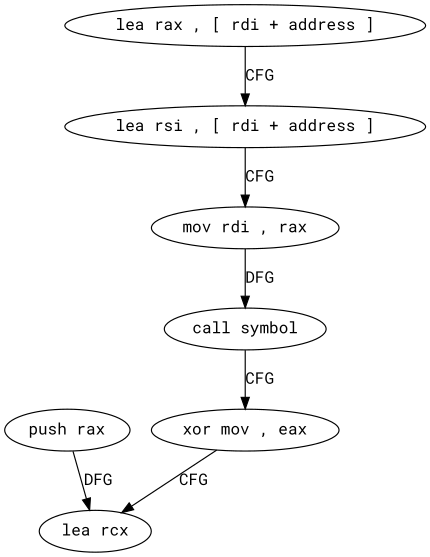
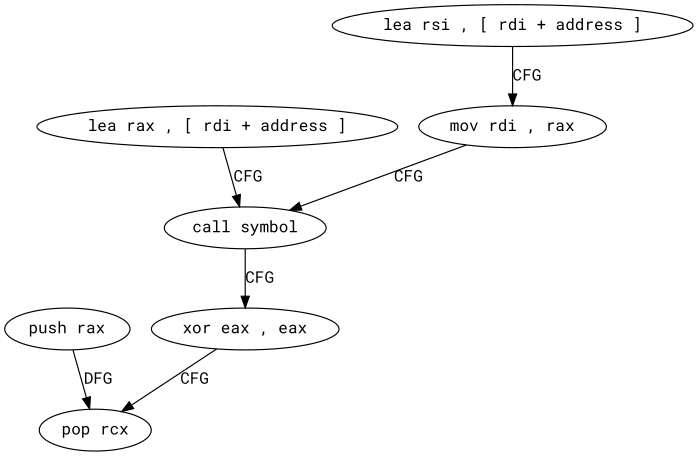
(245, 70) -> (230, 172)
(260, 278) -> (409, 177)
(245, 430) -> (245, 329)
(95, 531) -> (95, 430)
